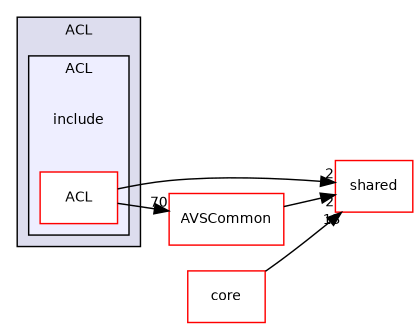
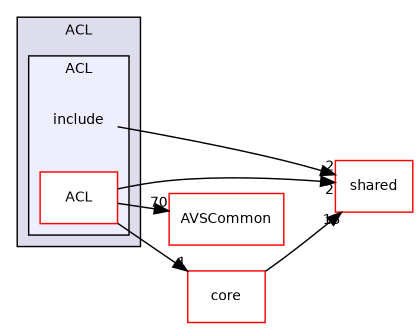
(302, 202) -> (220, 146)
none -> (149, 245)
